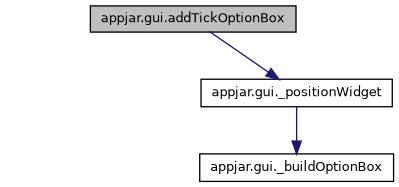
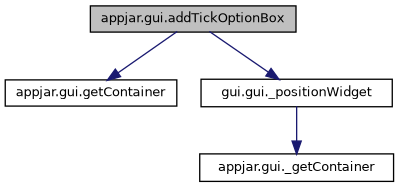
none -> (91, 93)
(297, 93) -> (297, 93)
(297, 168) -> (297, 168)
